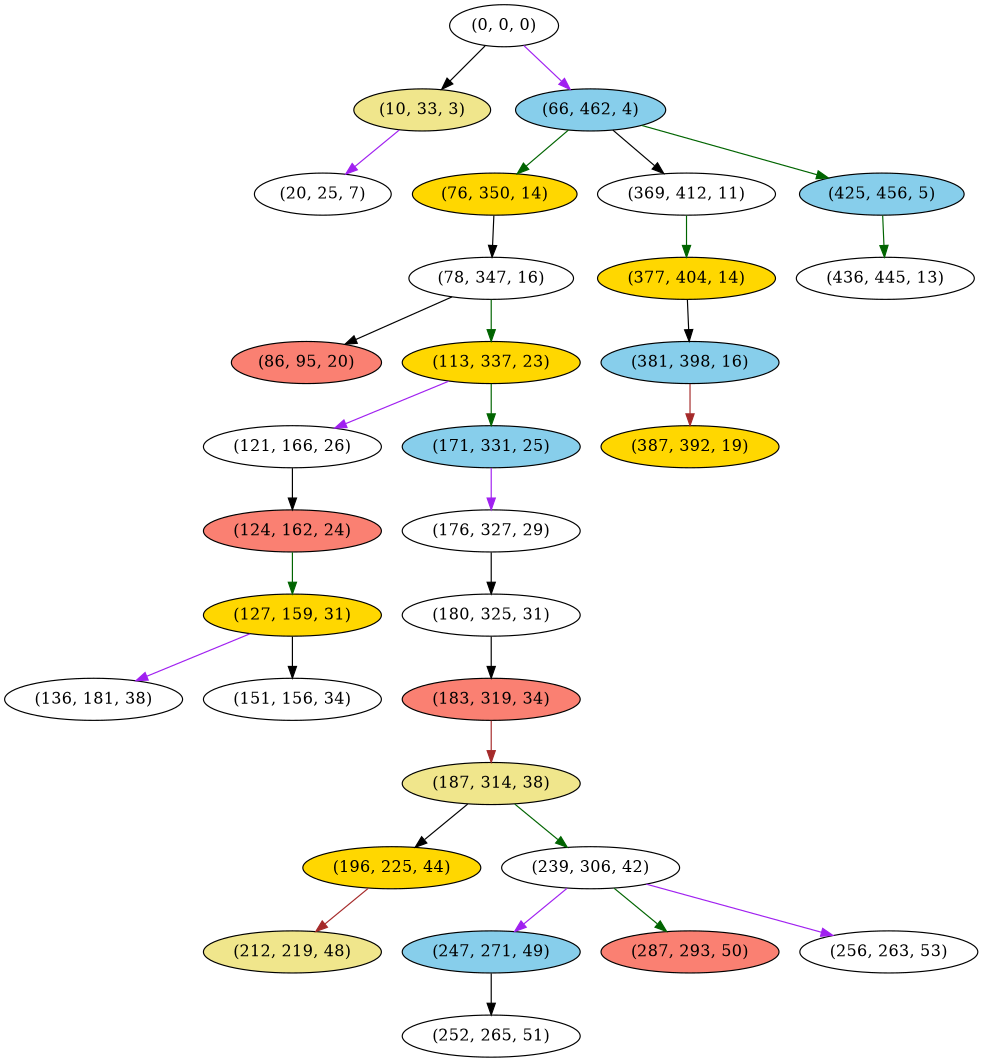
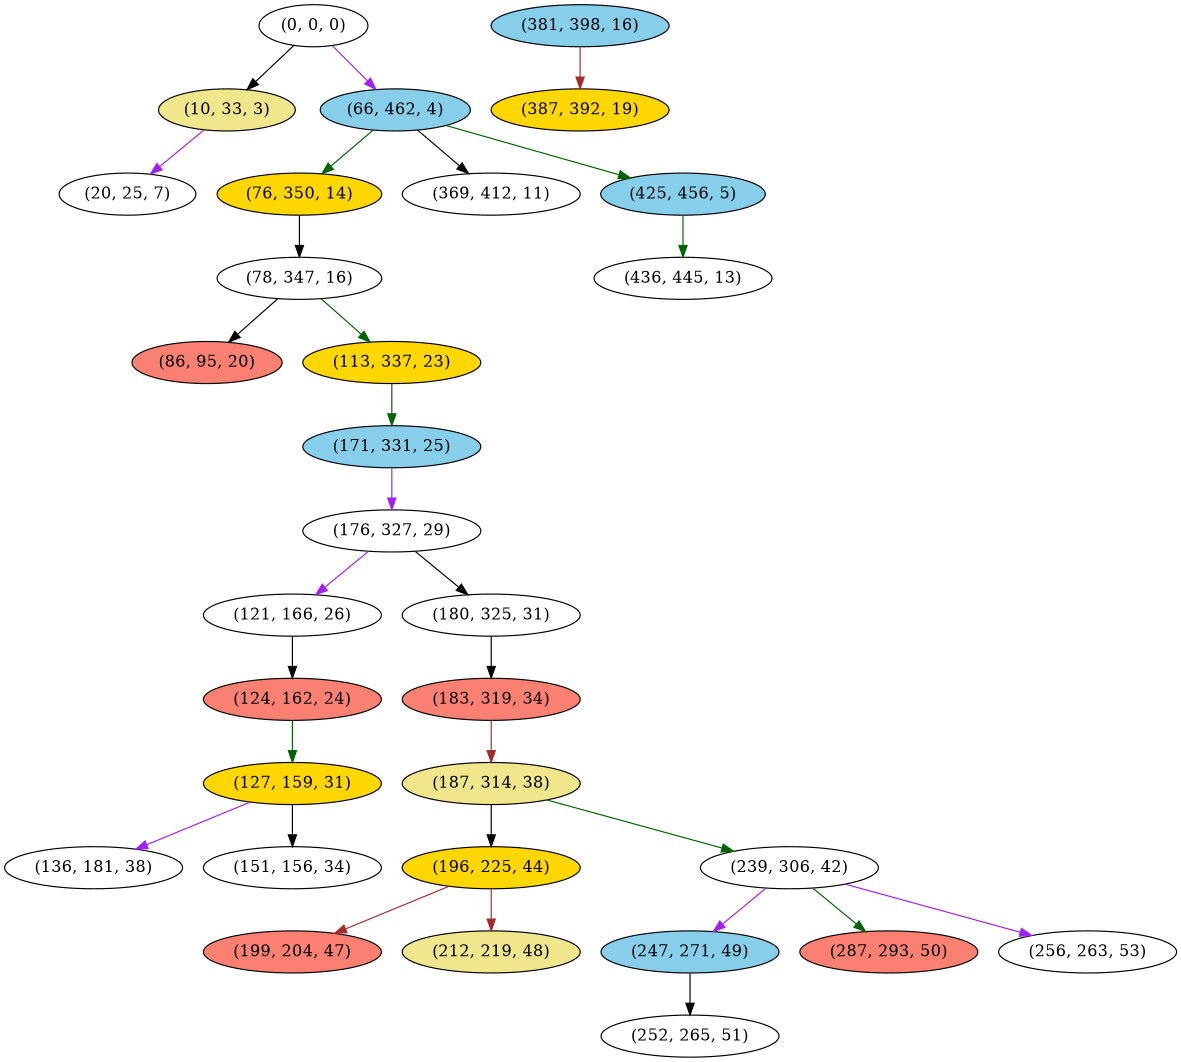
(687, 278) -> none
(397, 402) -> (347, 569)
none -> (292, 952)
